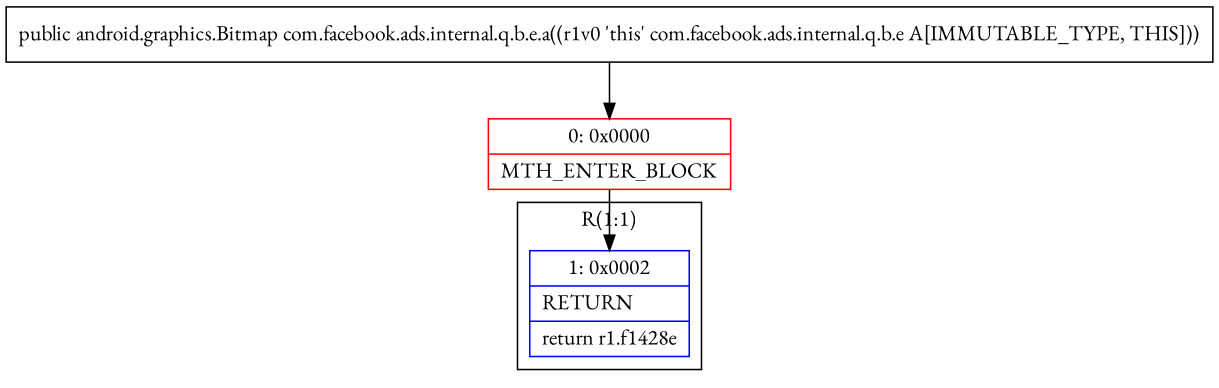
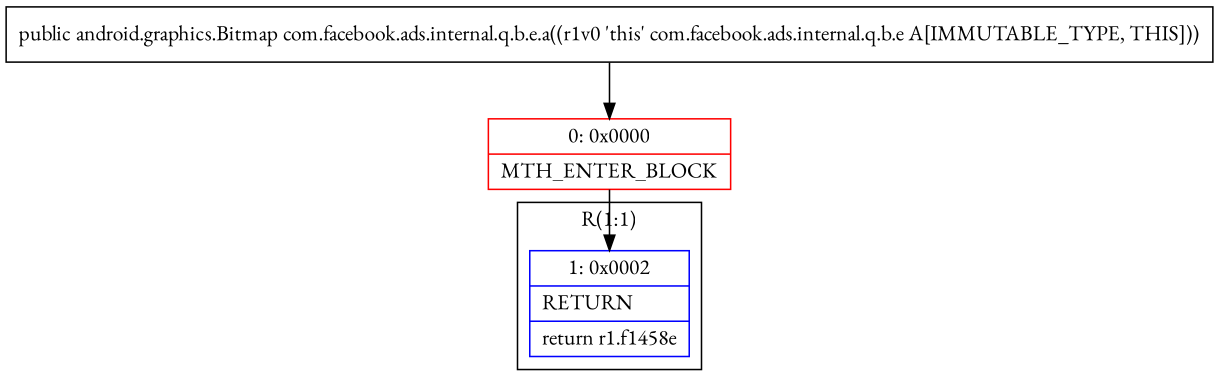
(610, 338) -> (610, 338)
